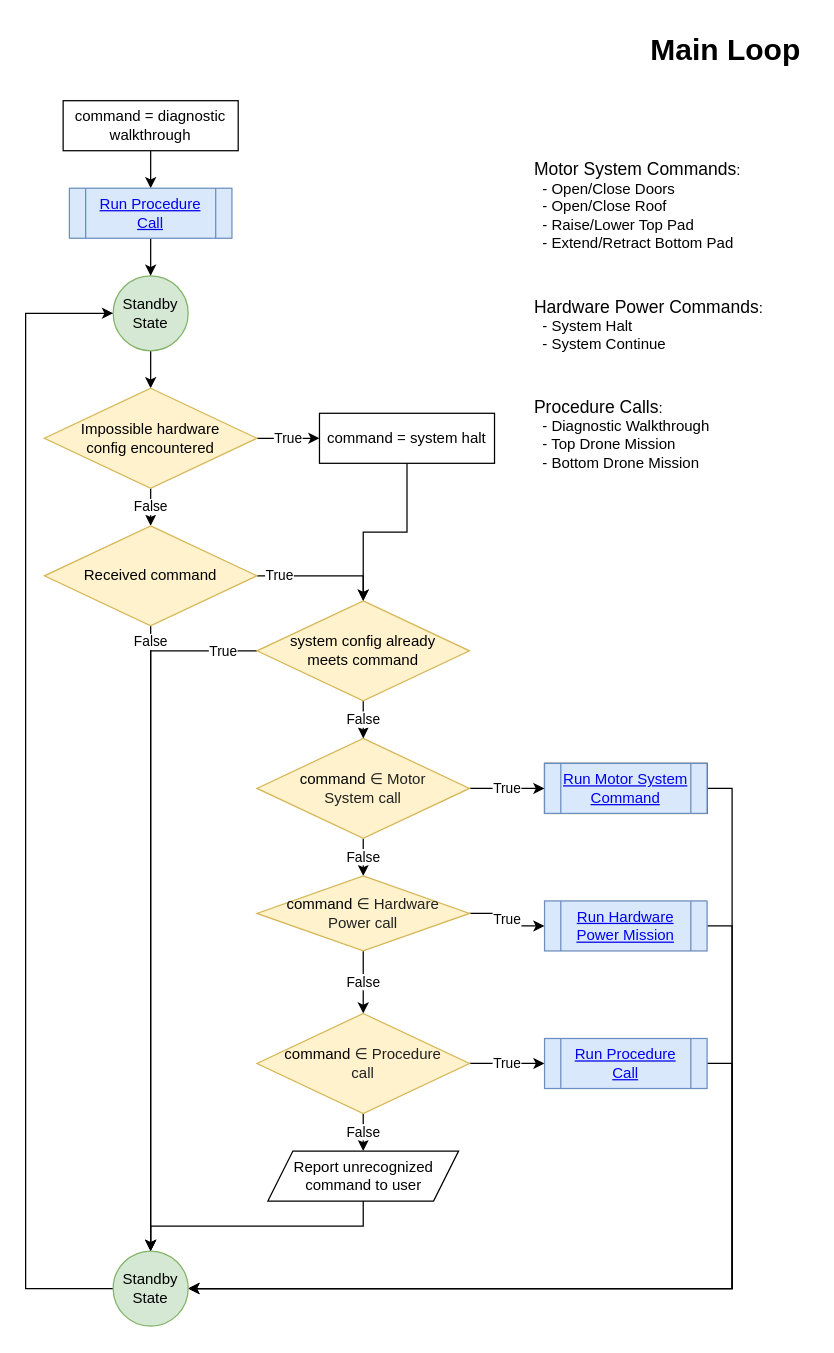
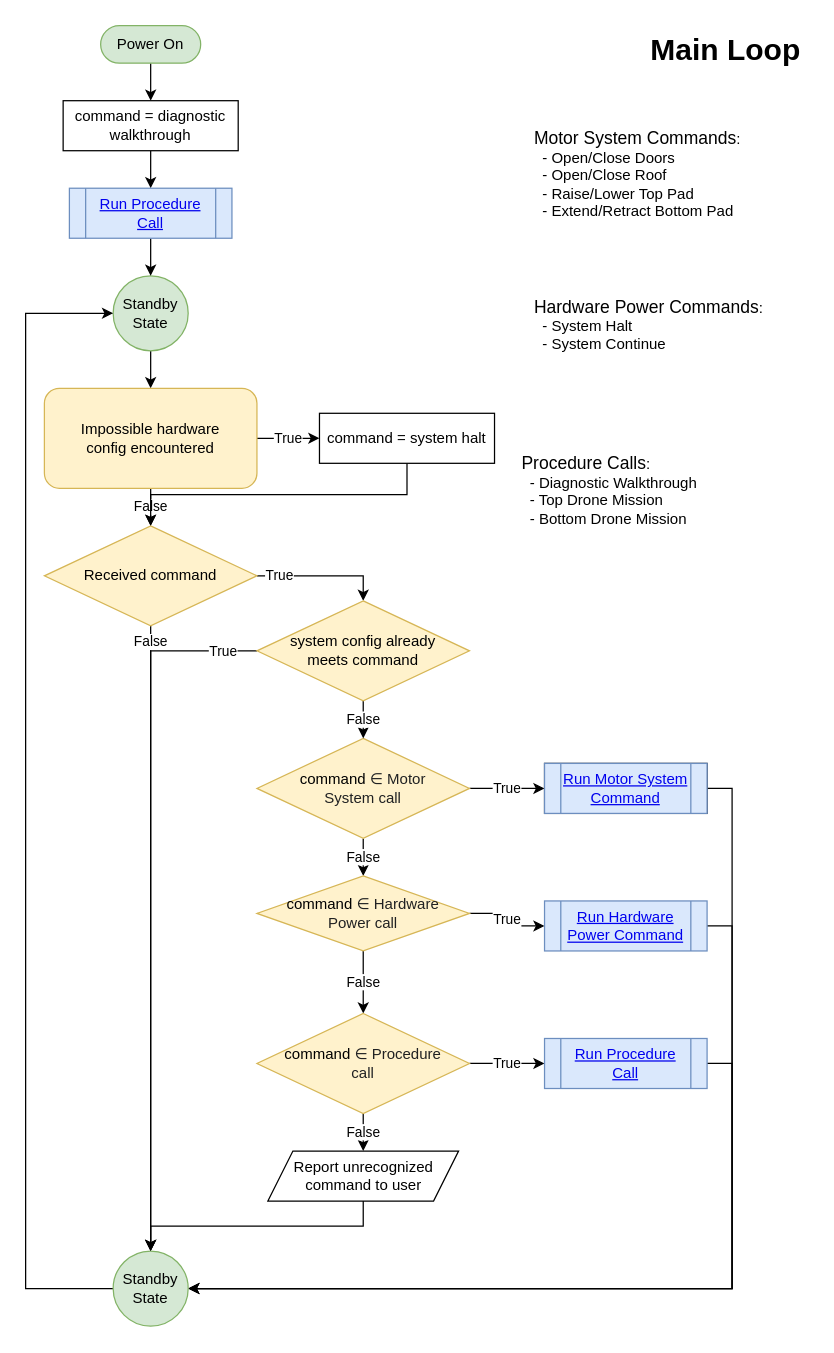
none -> (151, 44)
none -> (151, 77)
(638, 207) -> (638, 176)
(151, 438) -> (151, 438)
(638, 438) -> (626, 494)
(384, 532) -> (281, 494)
(626, 926) -> (626, 926)
